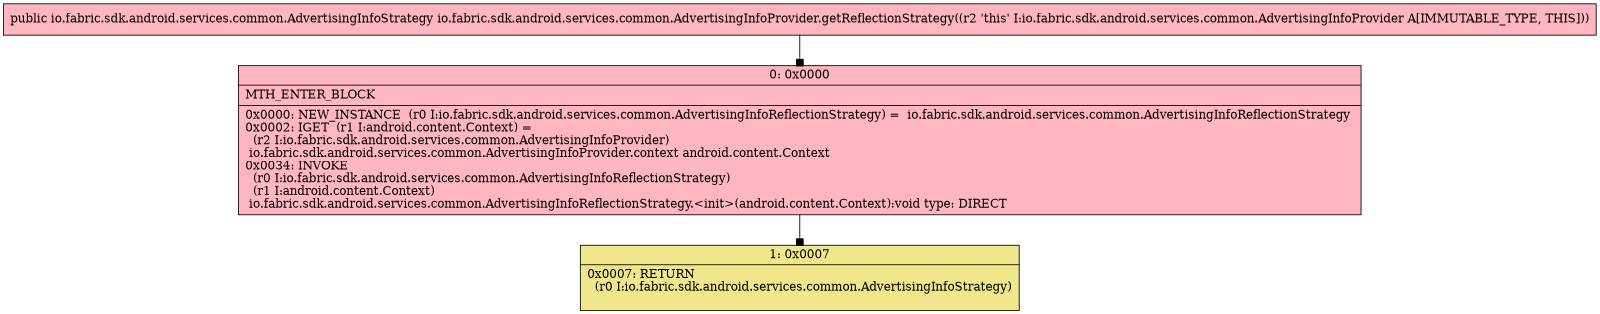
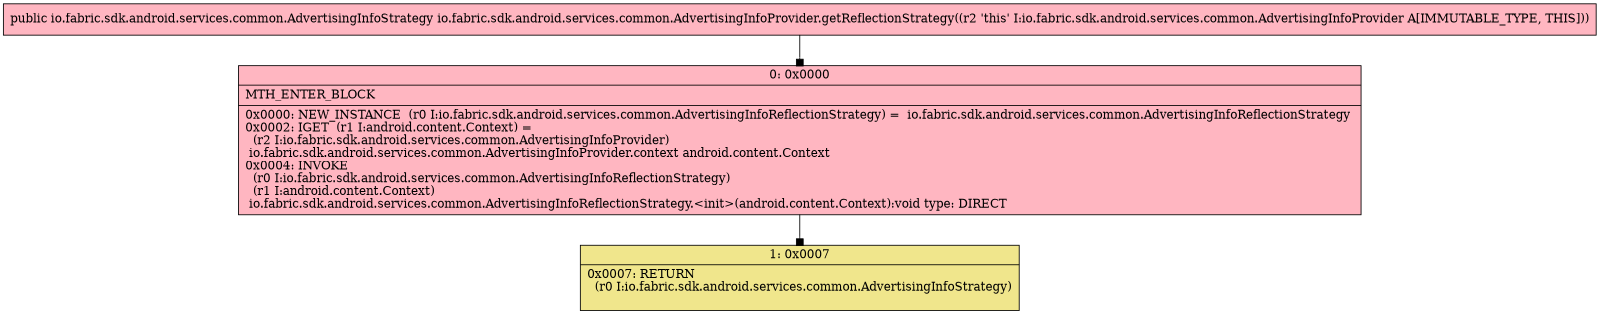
(301, 166) -> (301, 166)
